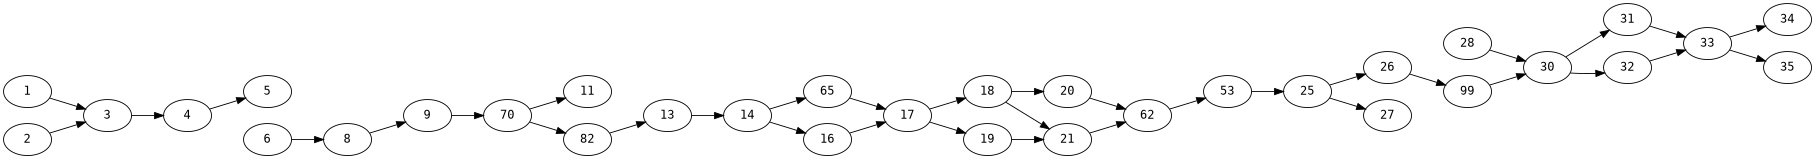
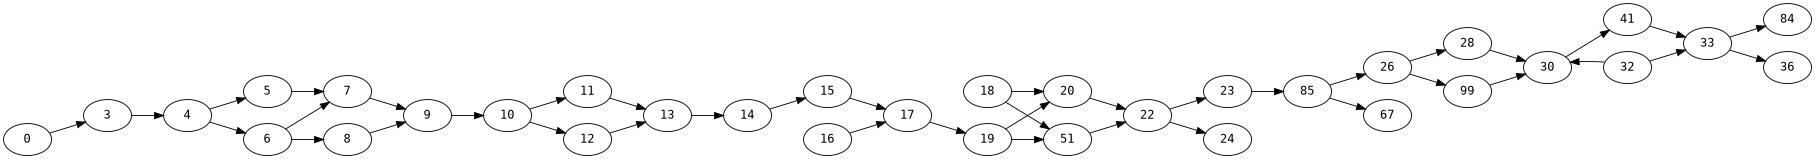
(1628, 20) -> (1628, 20)
(1788, 20) -> (1788, 20)
none -> (1423, 57)
(1788, 68) -> (1788, 68)
(1583, 74) -> (1592, 62)
(28, 92) -> none
none -> (348, 92)
(828, 92) -> (828, 92)
(1228, 92) -> (1228, 92)
(1308, 92) -> (1308, 92)
none -> (623, 102)
(943, 105) -> none
(508, 116) -> (508, 116)
(1148, 116) -> (1148, 116)
(1388, 116) -> (1388, 116)
none -> (1022, 119)
none -> (223, 126)
(783, 126) -> none
(28, 140) -> (28, 140)
(588, 140) -> (588, 140)
(1068, 140) -> (1068, 140)
none -> (1228, 140)
